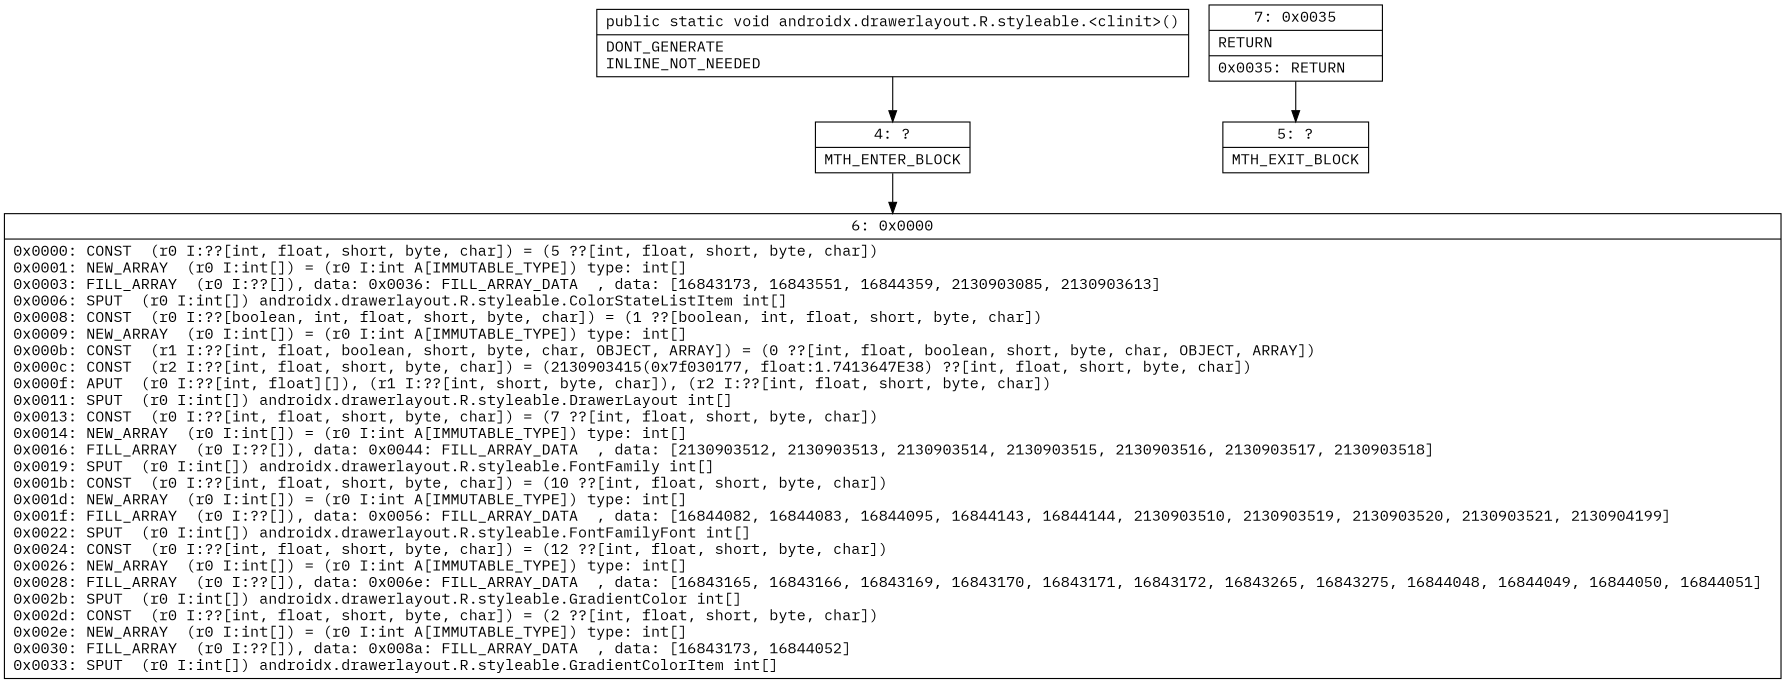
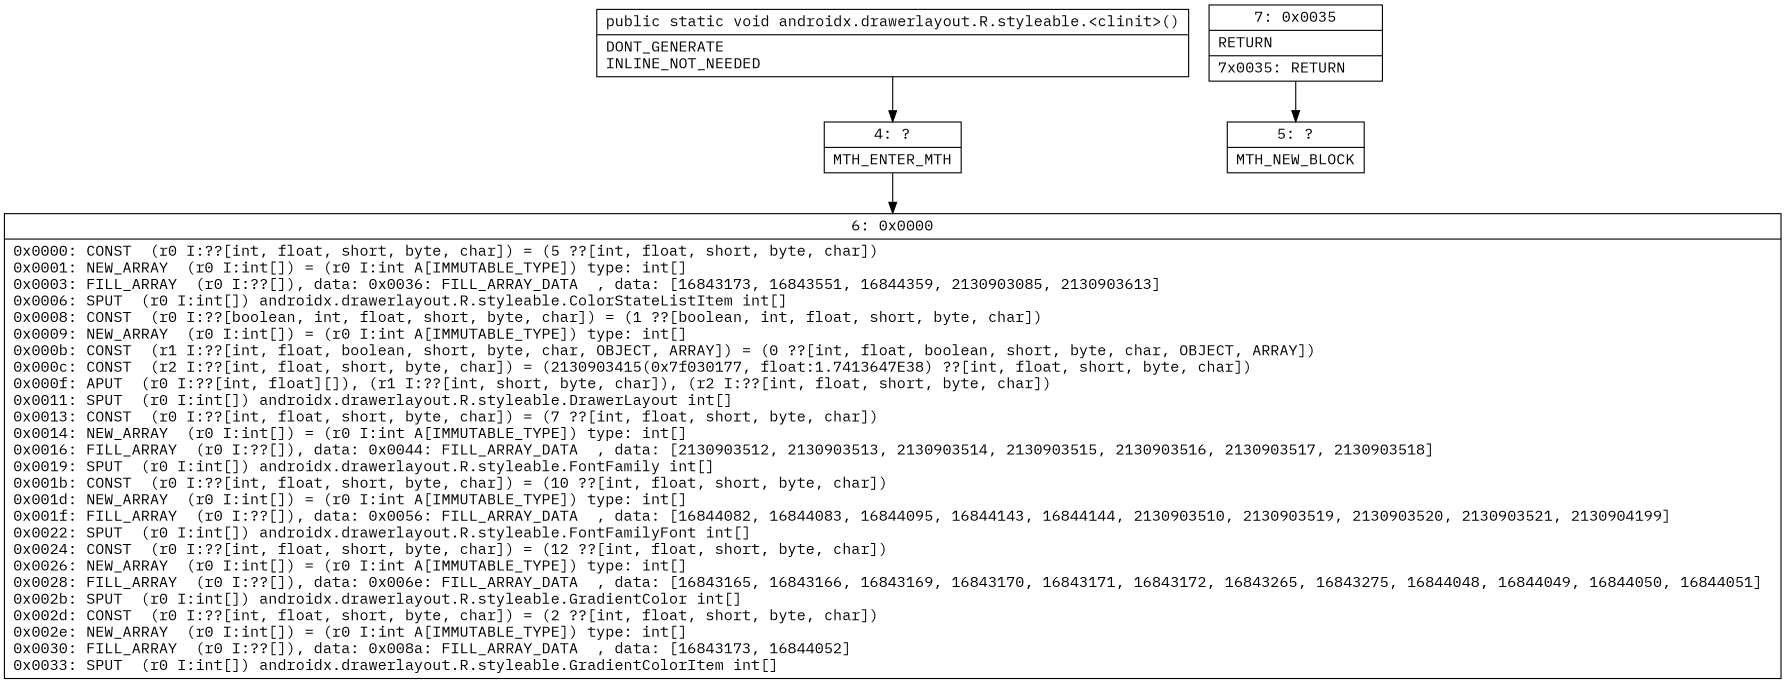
(1296, 68) -> (1296, 68)
(893, 160) -> (893, 160)
(1296, 160) -> (1296, 160)
